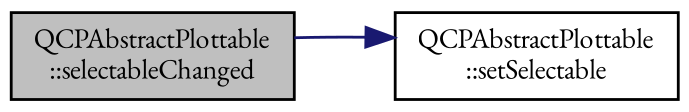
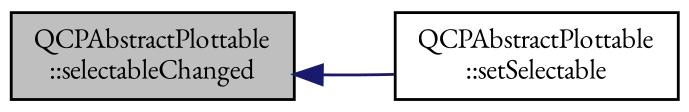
(330, 37) -> (358, 75)
